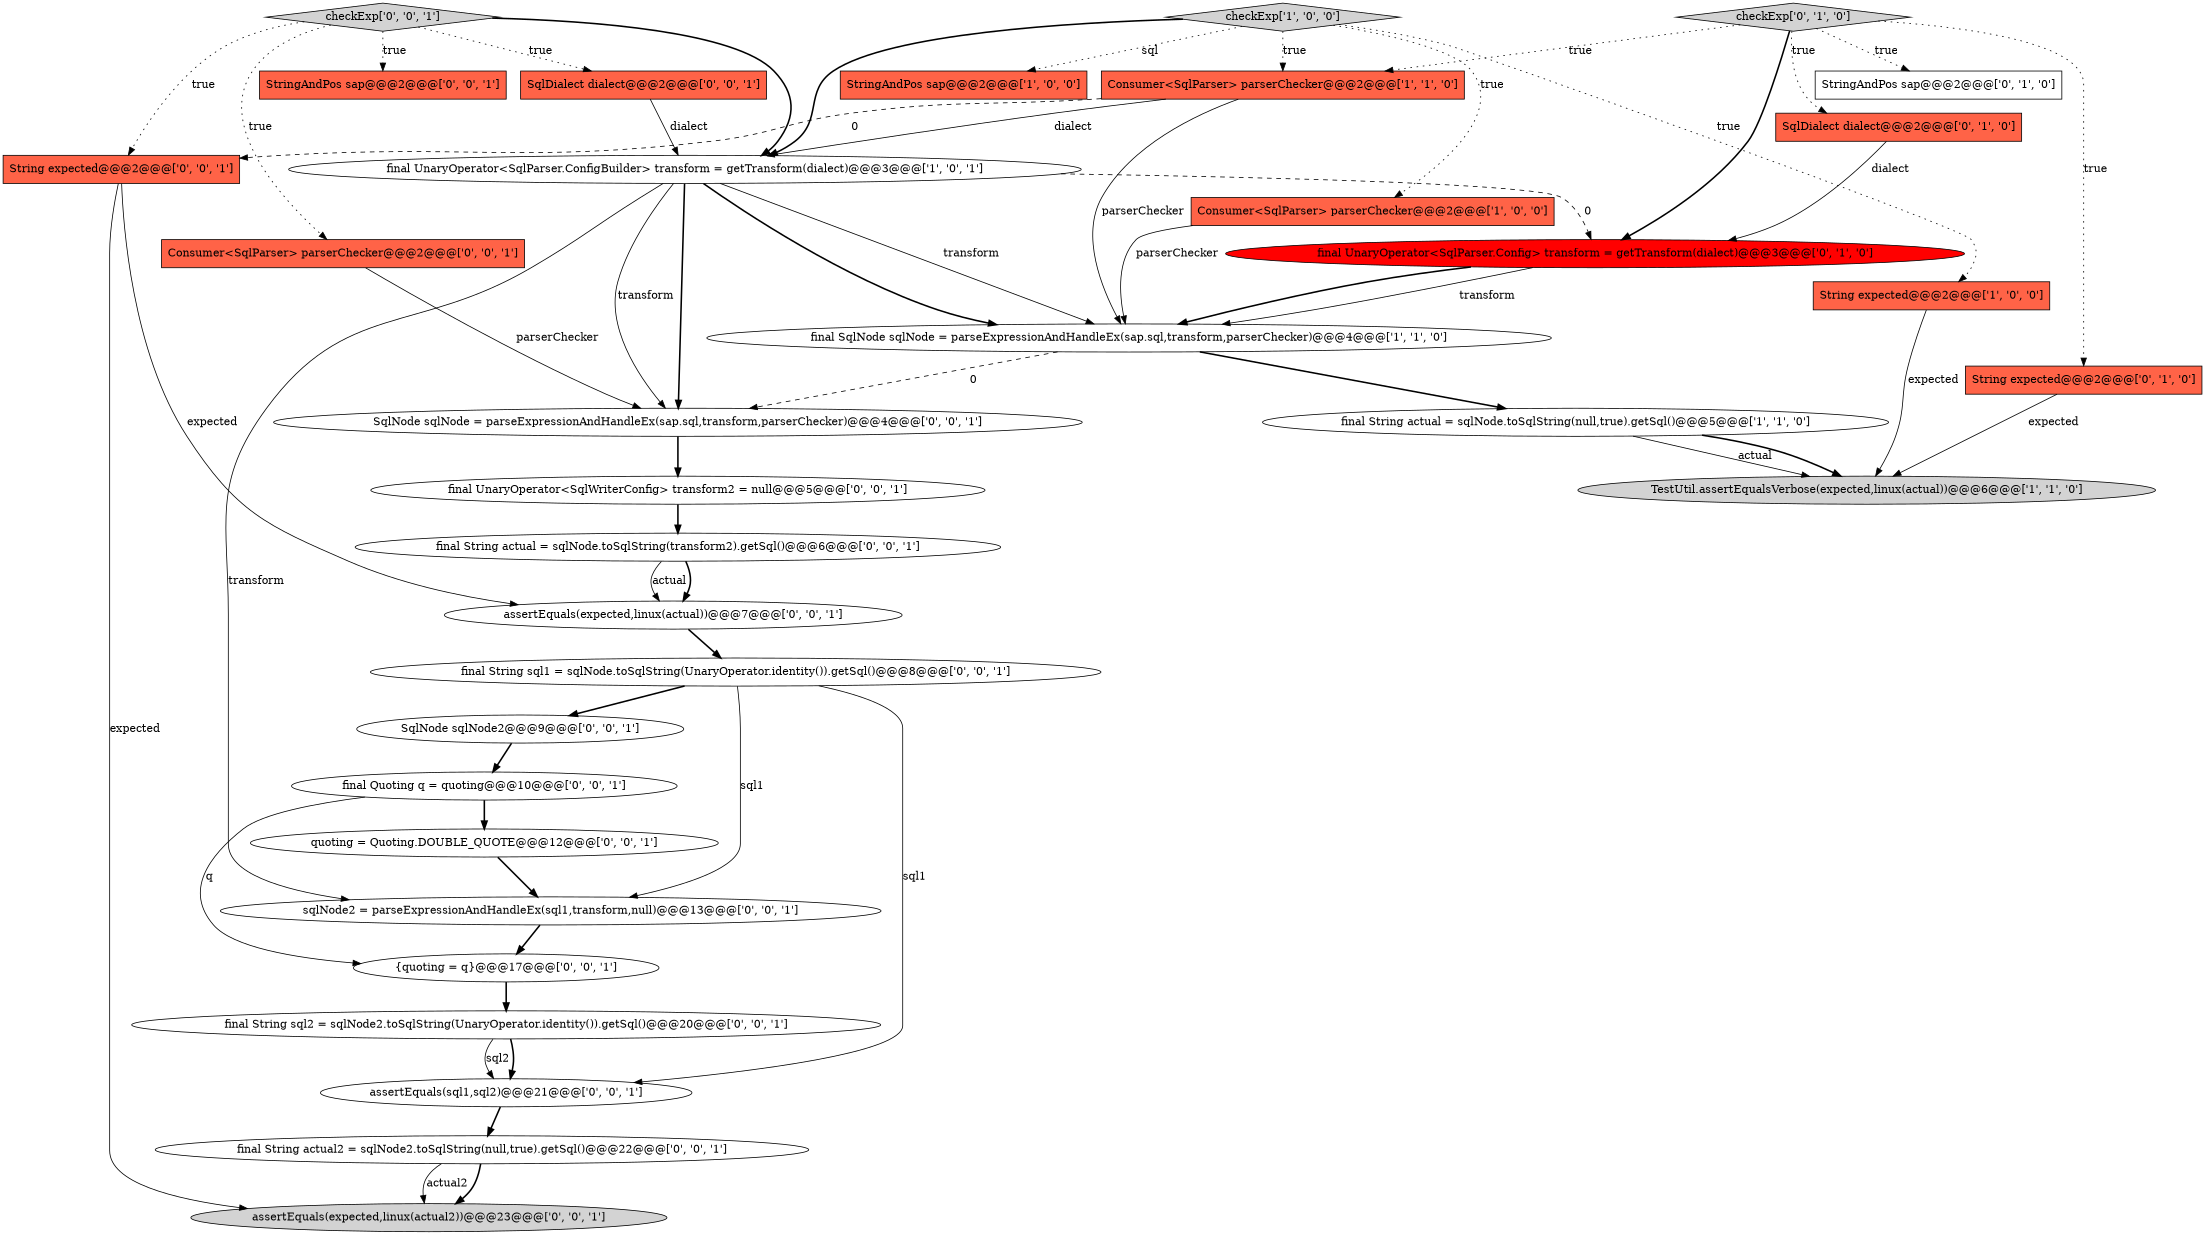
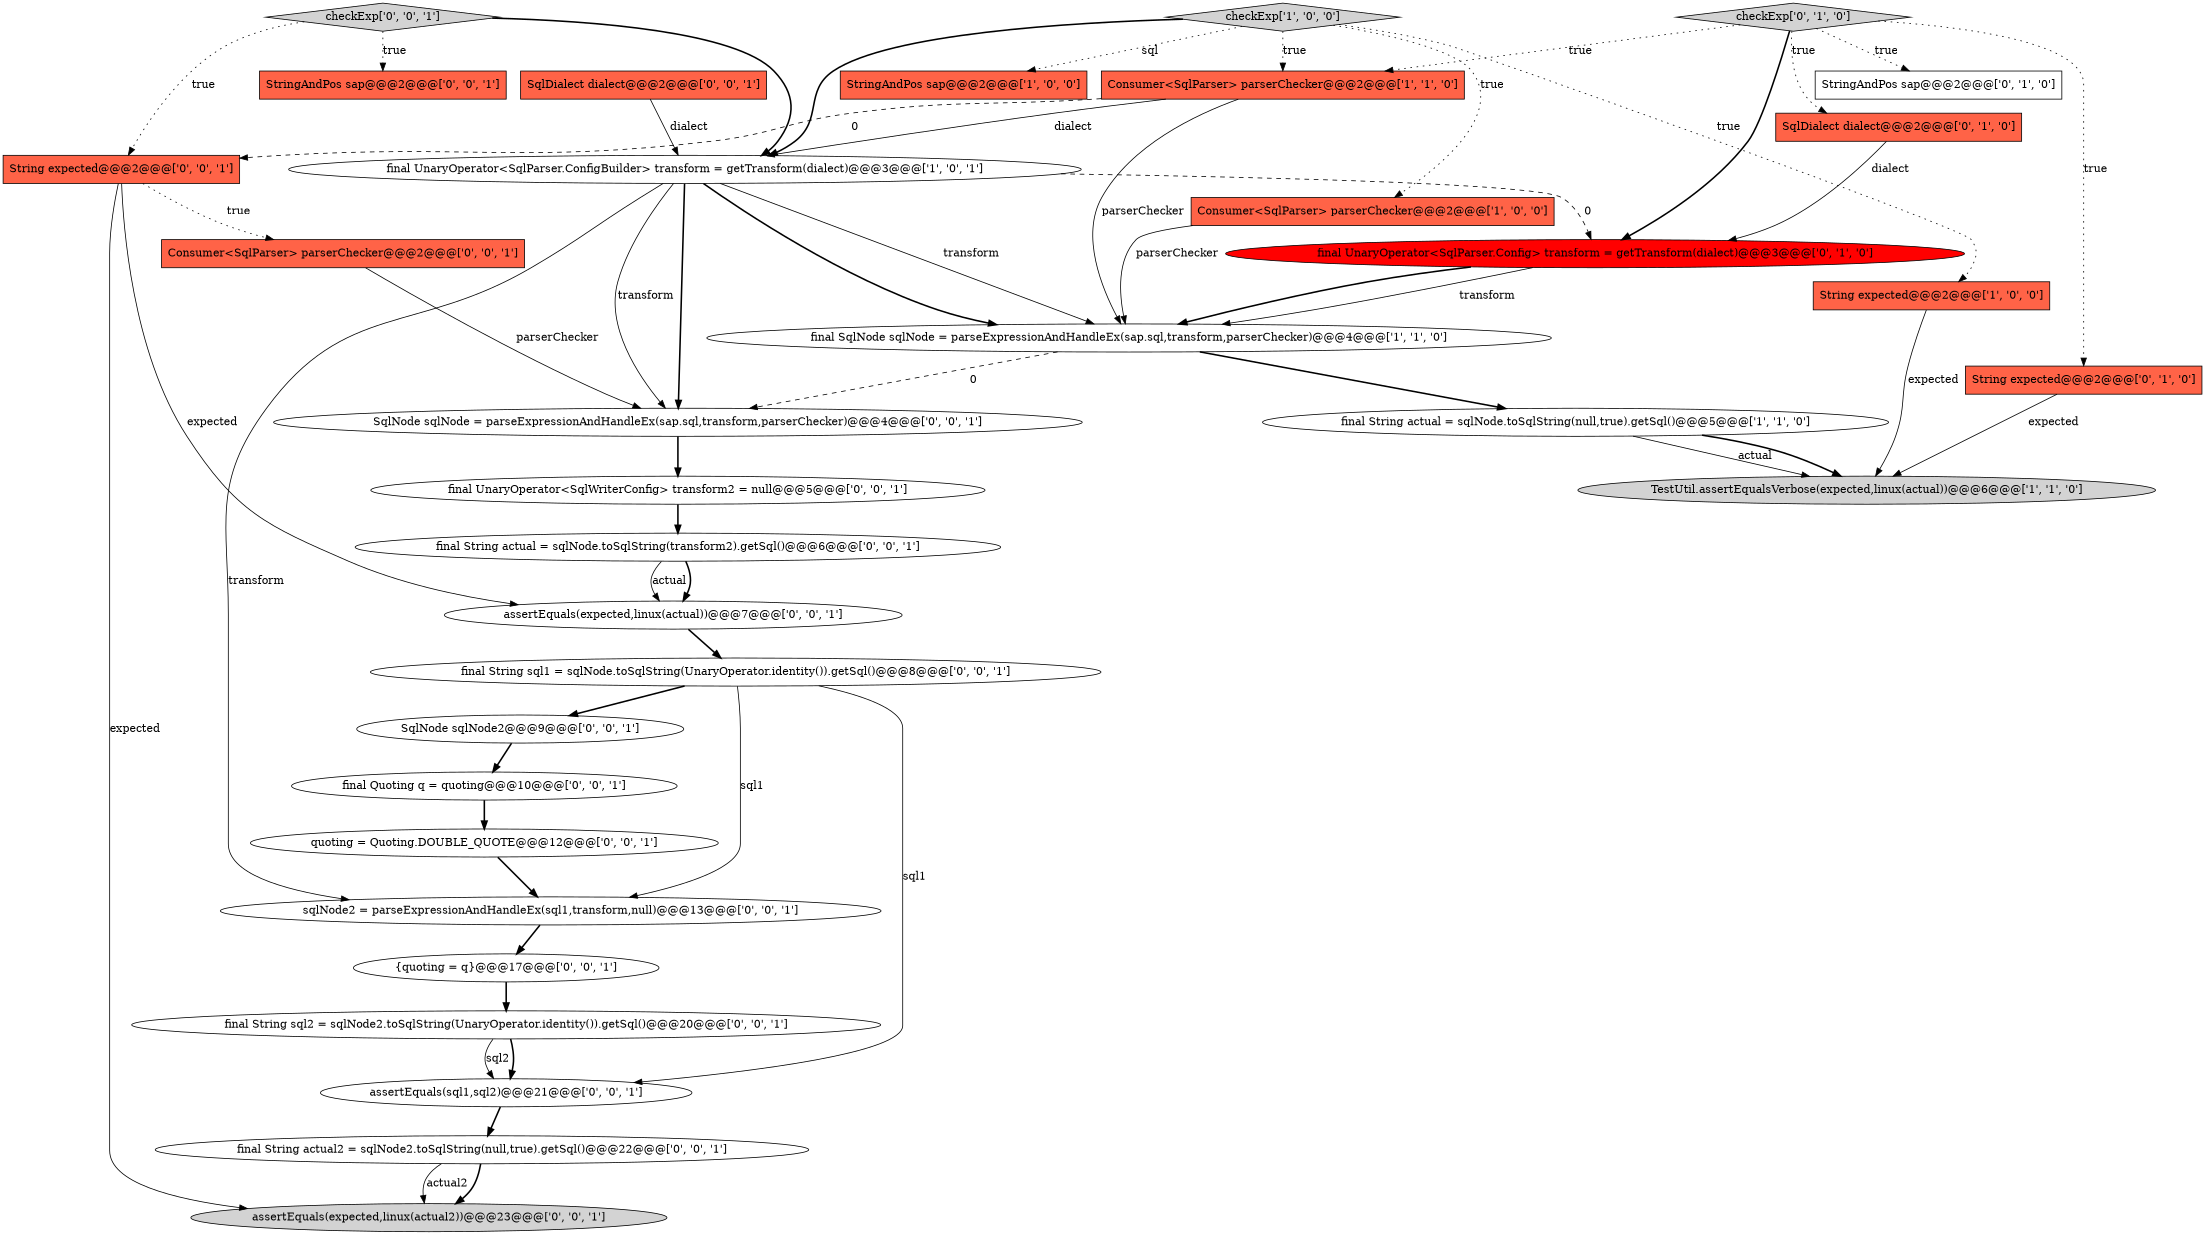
(501, 48) -> none
(243, 118) -> (202, 215)
(202, 881) -> none
